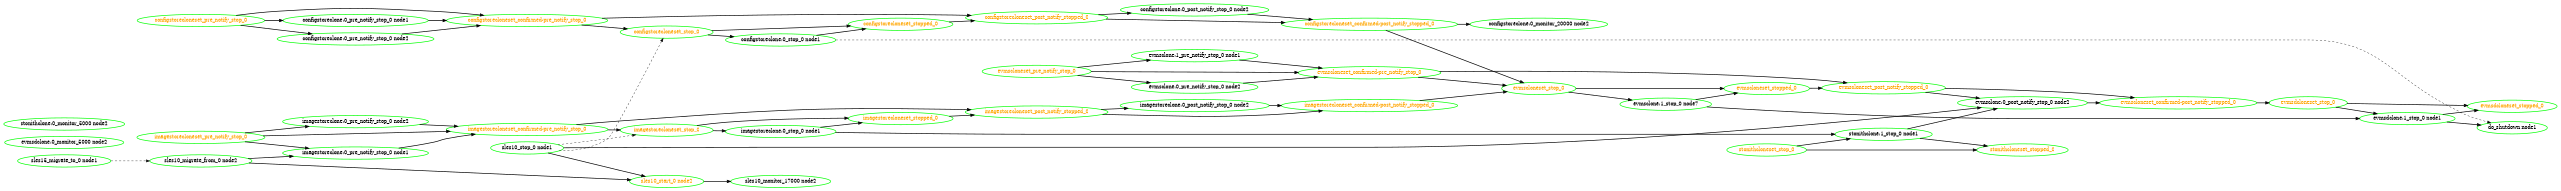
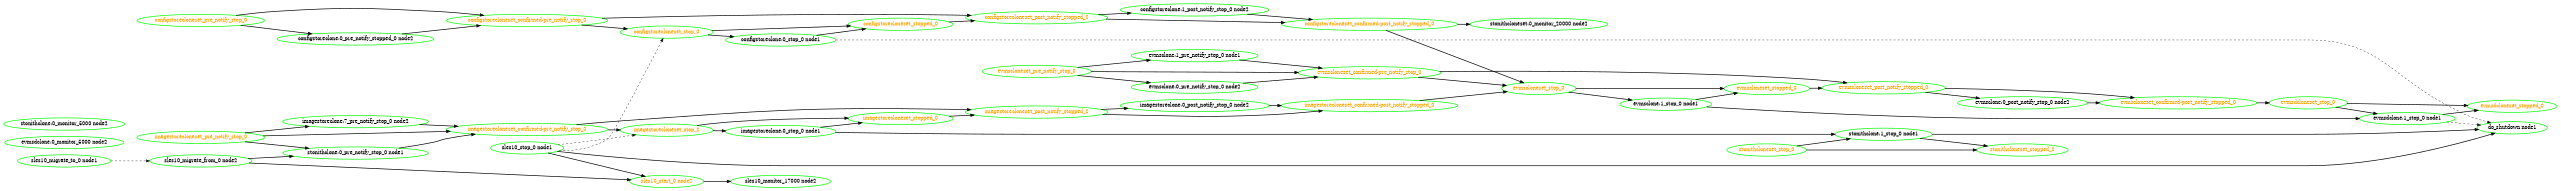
(1195, 10) -> (1195, 10)
(356, 20) -> none
(1539, 24) -> (1539, 24)
(356, 39) -> (356, 39)
(1666, 104) -> (1666, 104)
(1946, 120) -> (2204, 134)
(356, 122) -> (356, 122)
(2462, 123) -> (2462, 123)
(1271, 147) -> (1526, 166)
(356, 153) -> (356, 153)
(64, 161) -> (64, 161)
